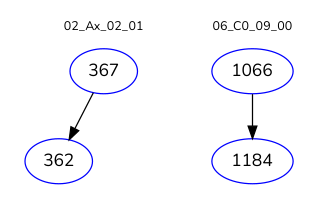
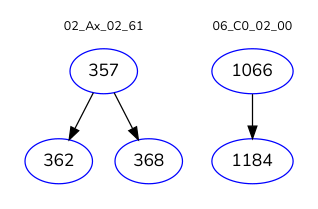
(104, 27) -> (104, 27)
(252, 27) -> (252, 27)
(104, 71) -> (104, 71)
none -> (149, 161)
